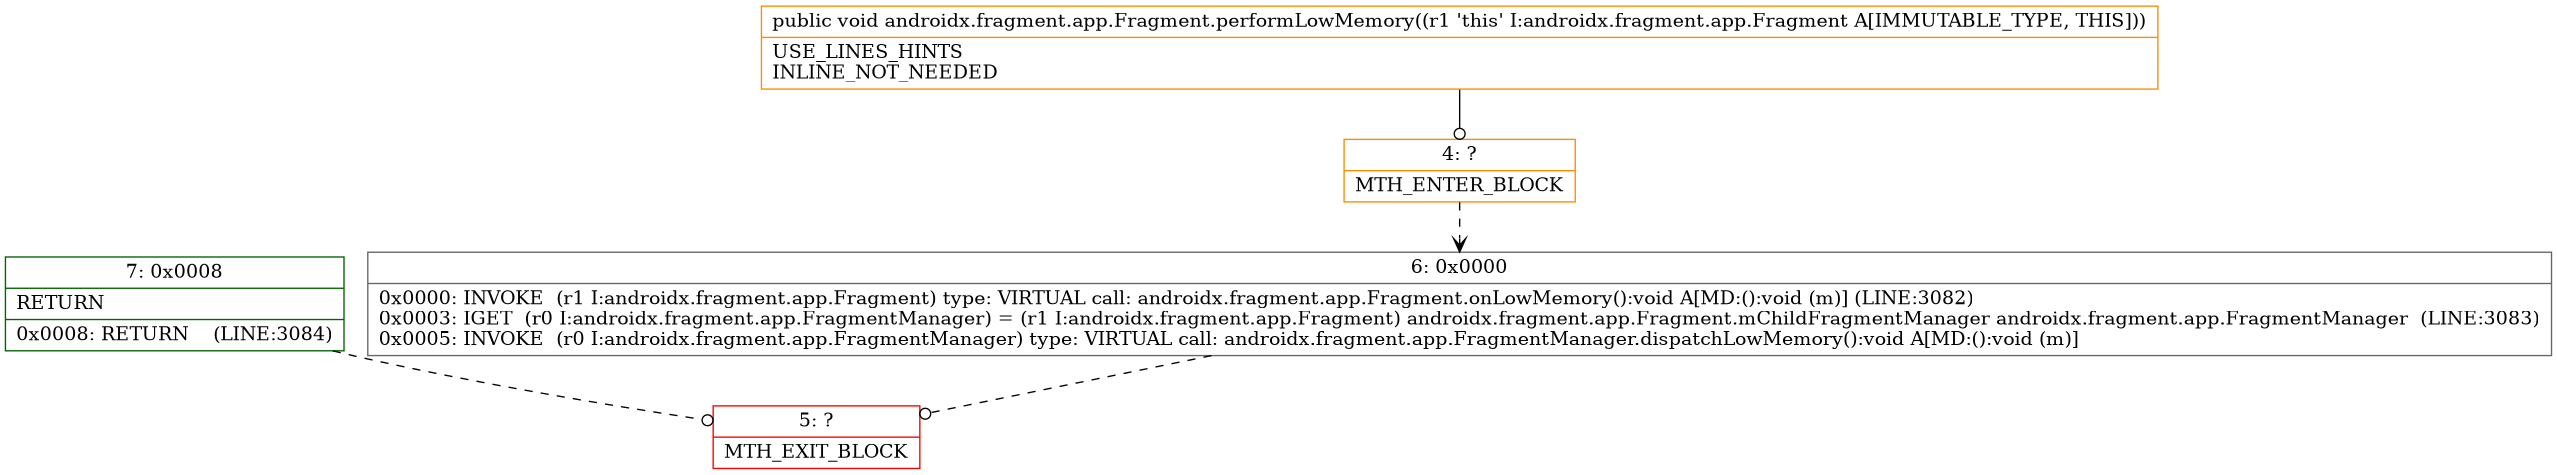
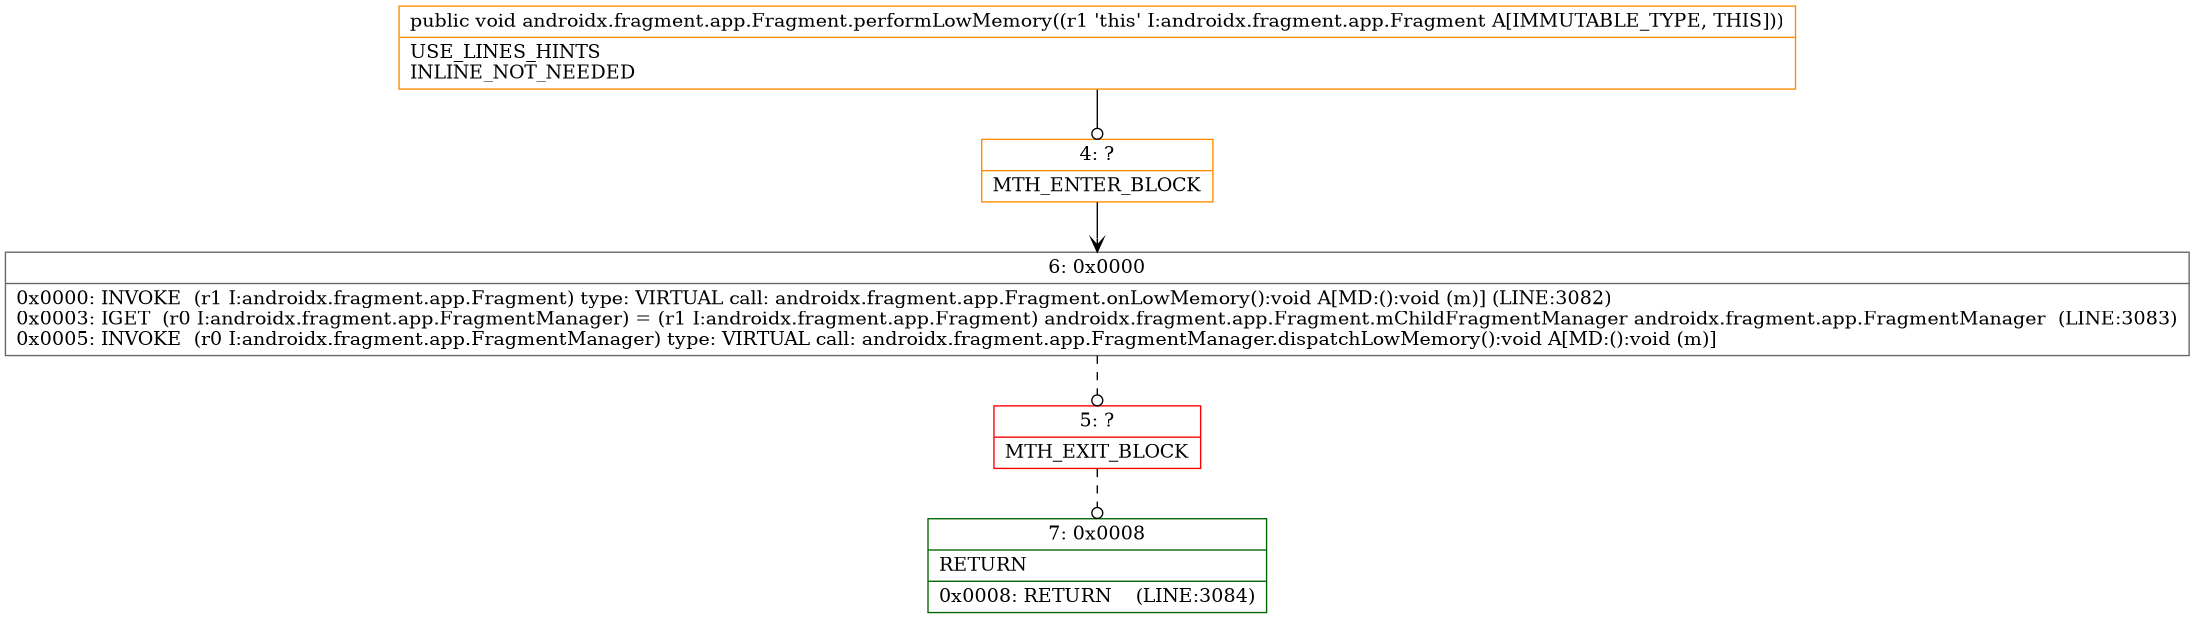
(1460, 220) -> (1097, 220)
(517, 389) -> (1097, 488)
